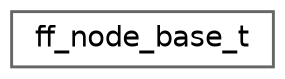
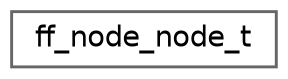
(143, 39) -> (144, 39)
